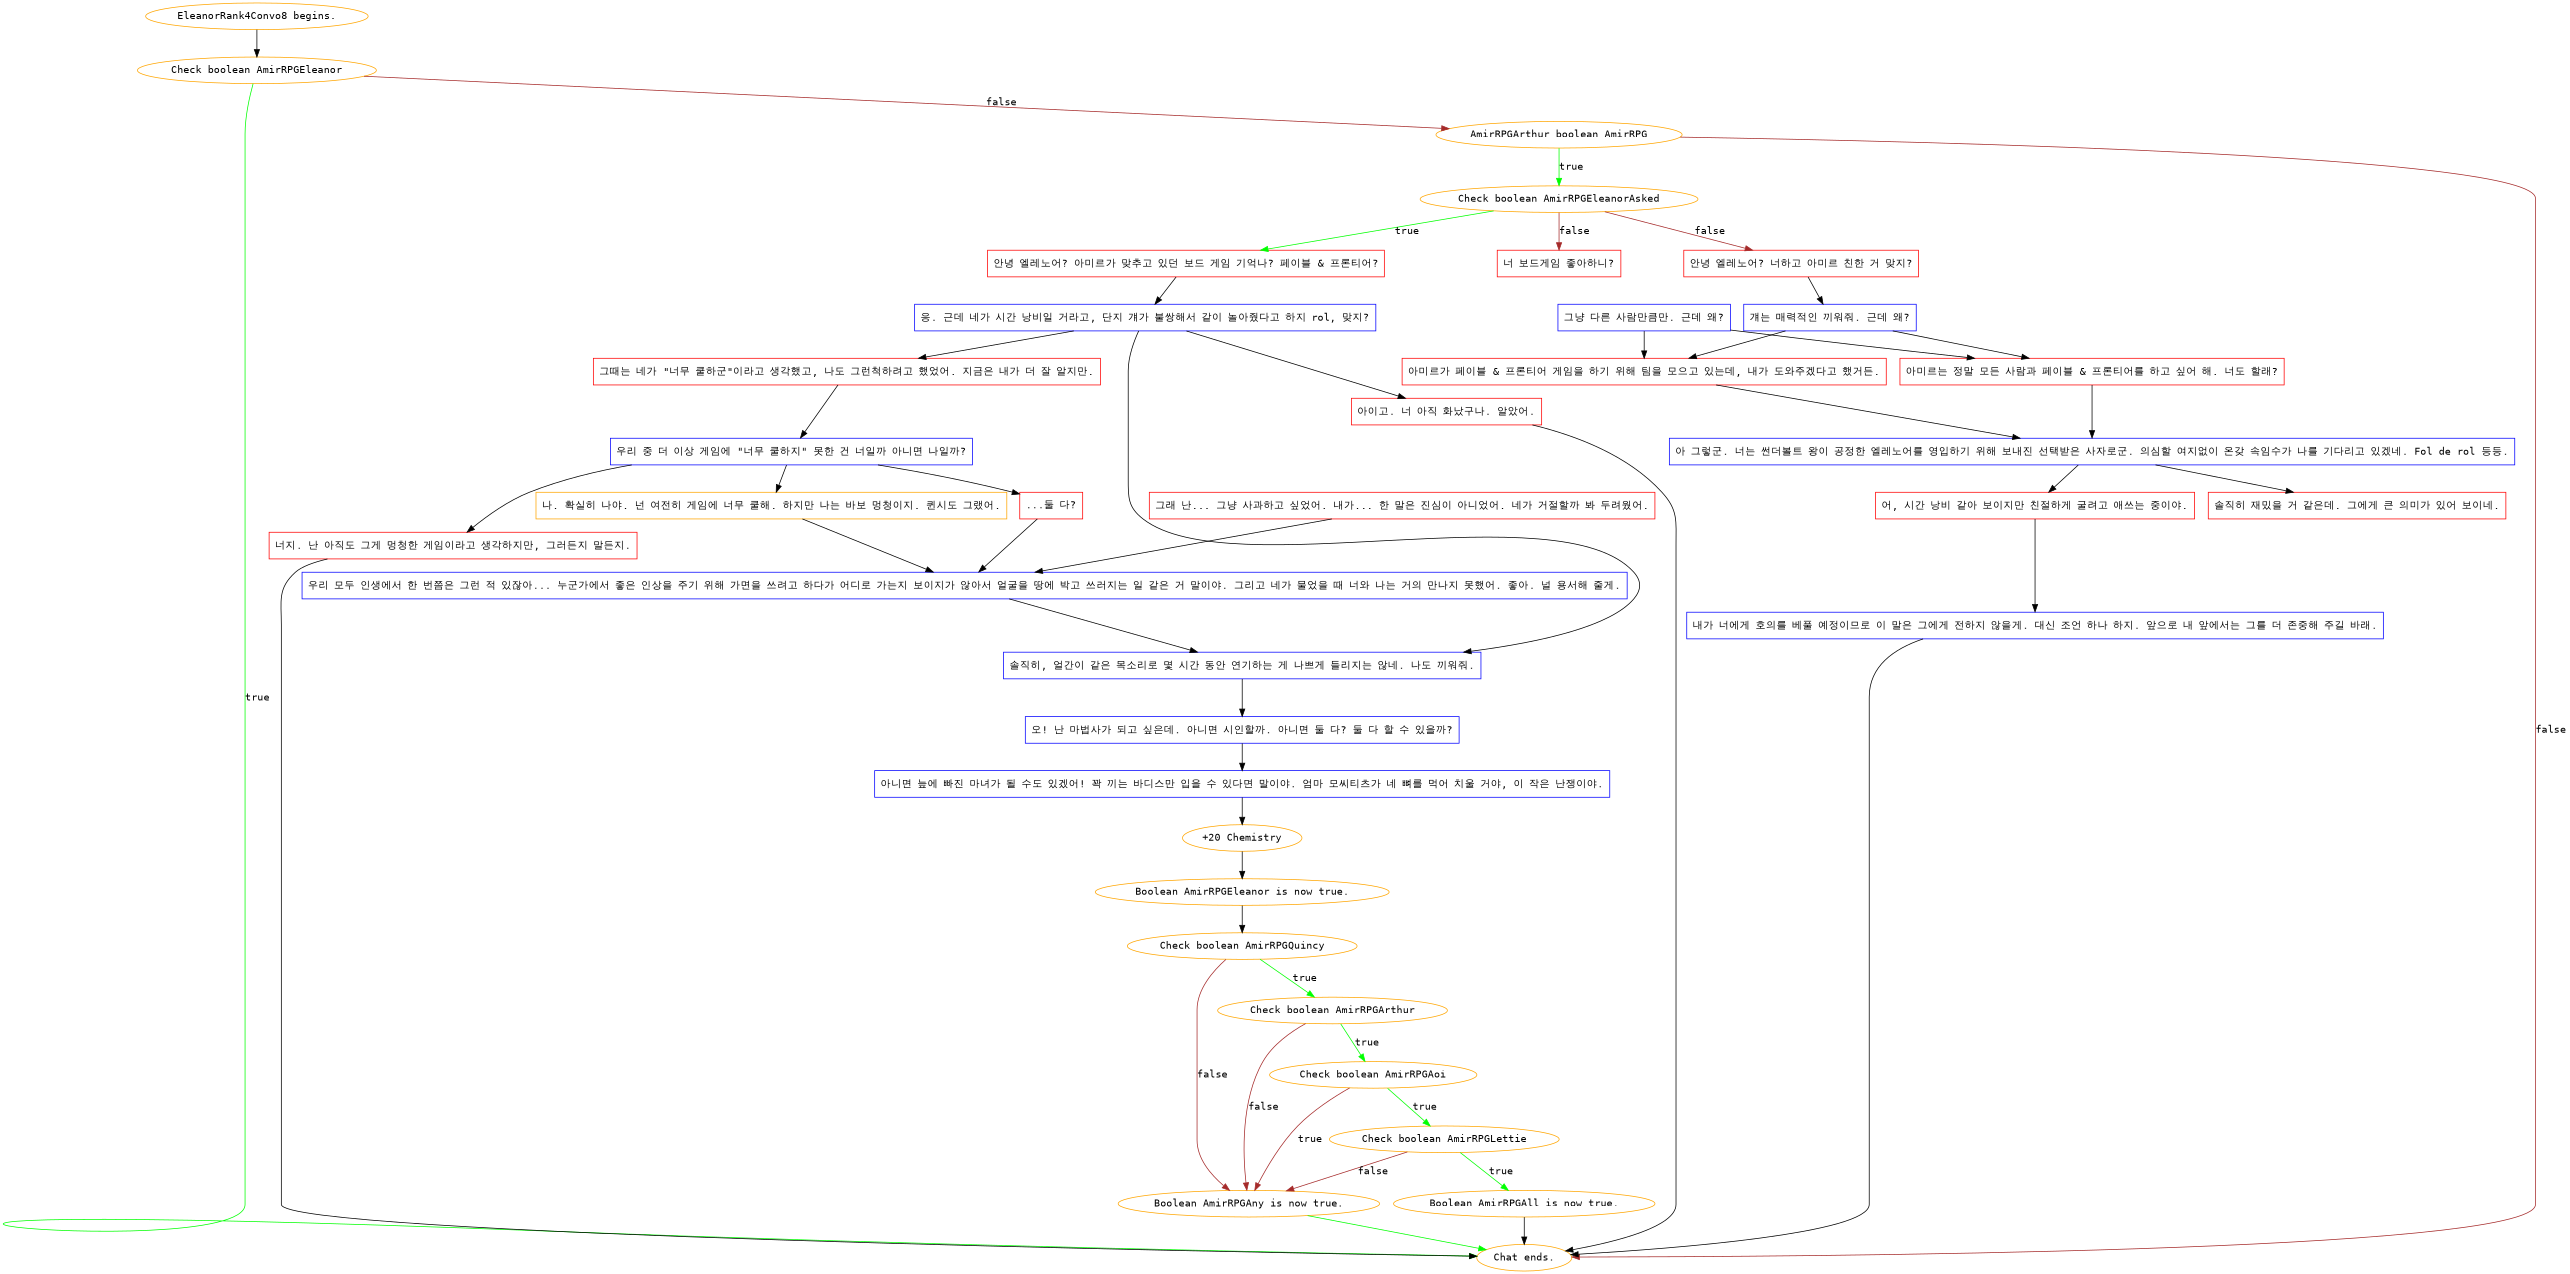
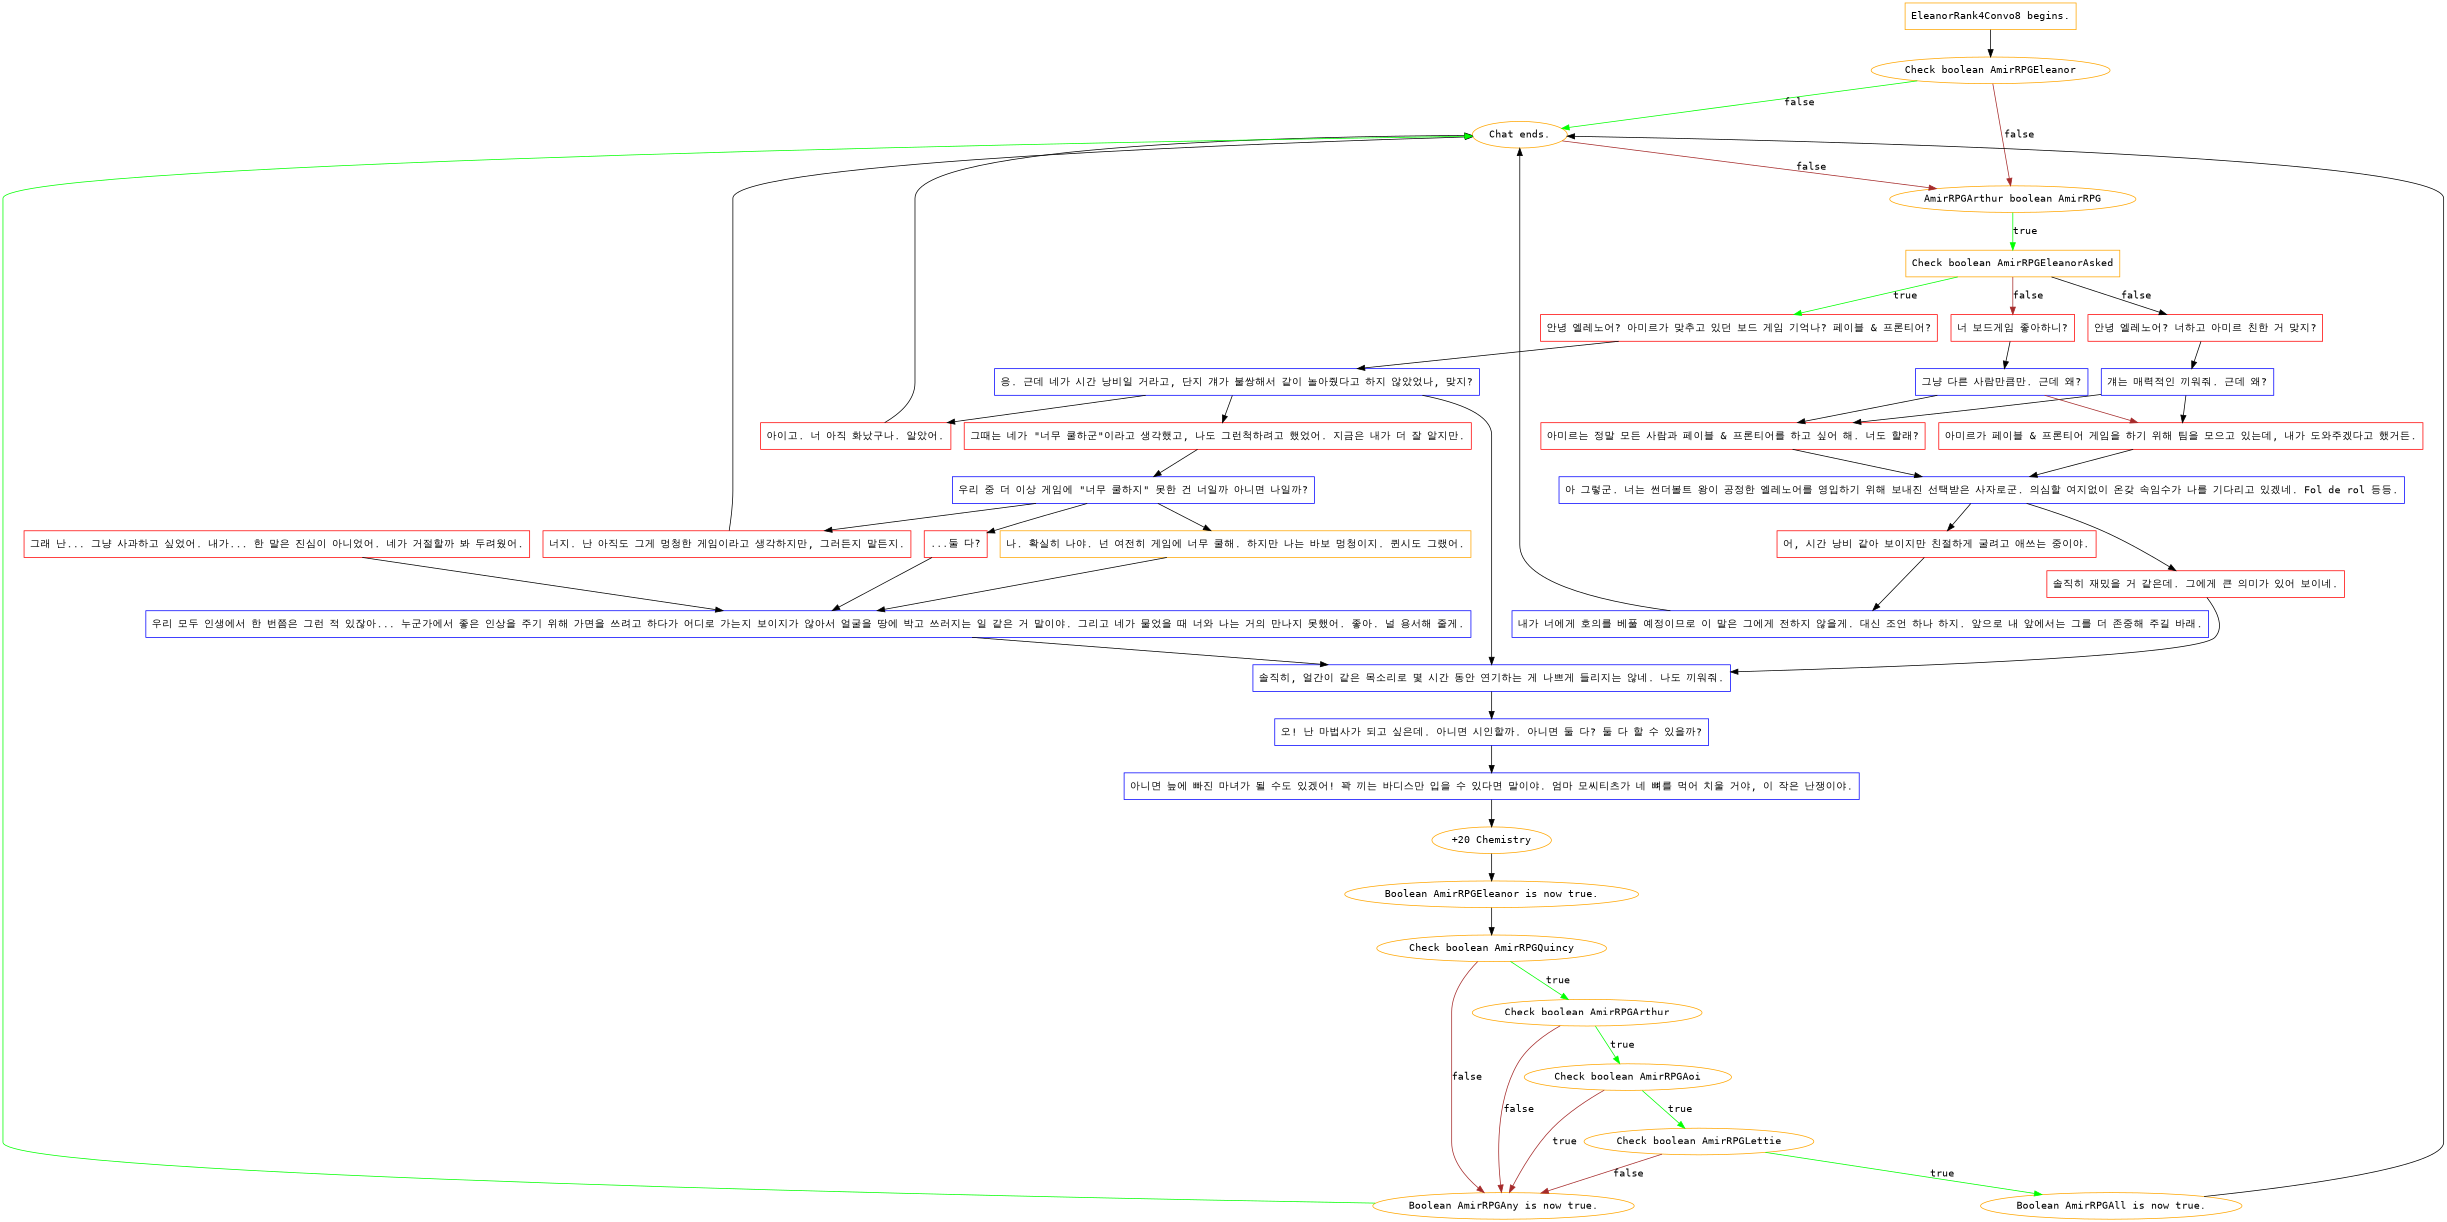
(257, 16) -> (1991, 16)
(1559, 199) -> (2013, 264)
(1675, 230) -> (2106, 295)
(1145, 318) -> (1237, 382)
(1644, 341) -> (2088, 408)
none -> (2008, 351)
none -> (1999, 661)
(258, 698) -> (1800, 103)
(2535, 751) -> (1746, 164)
